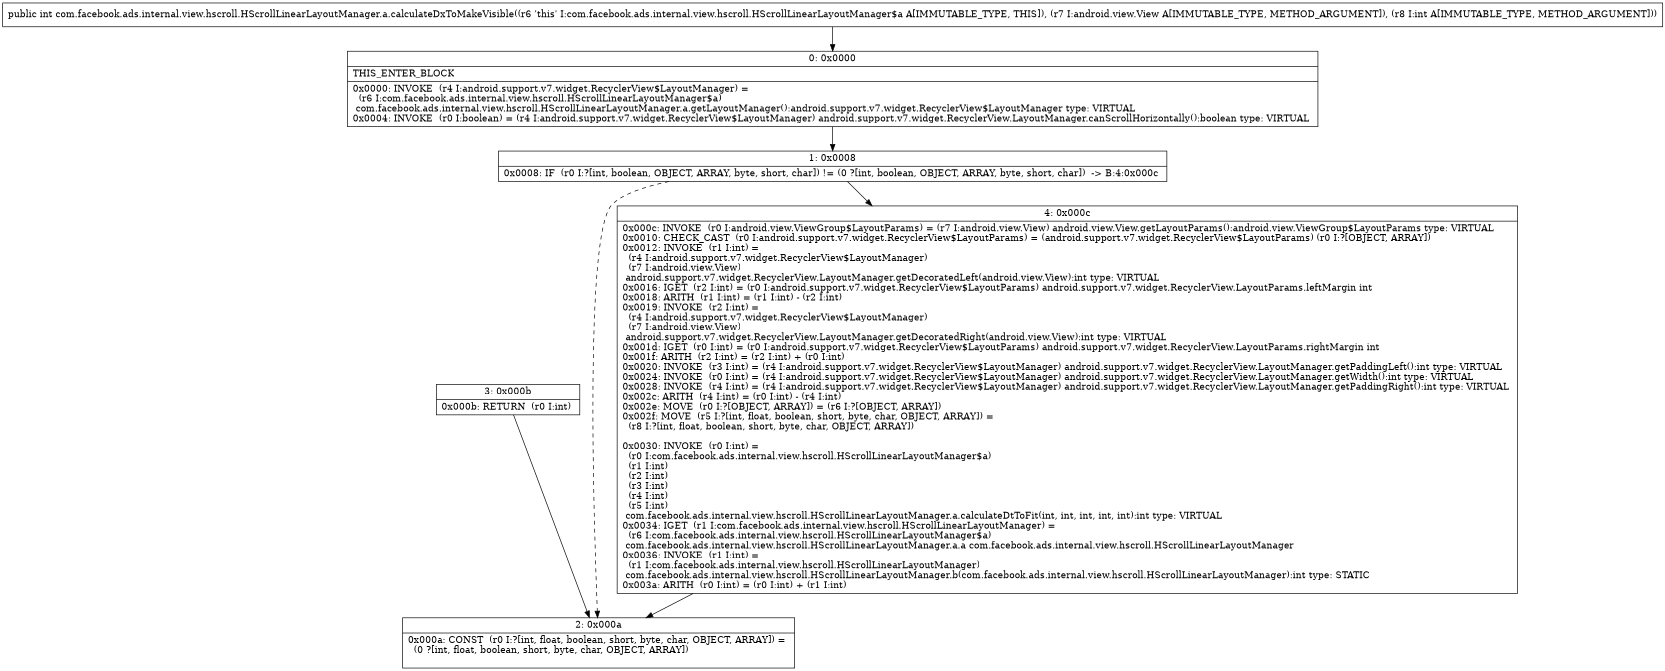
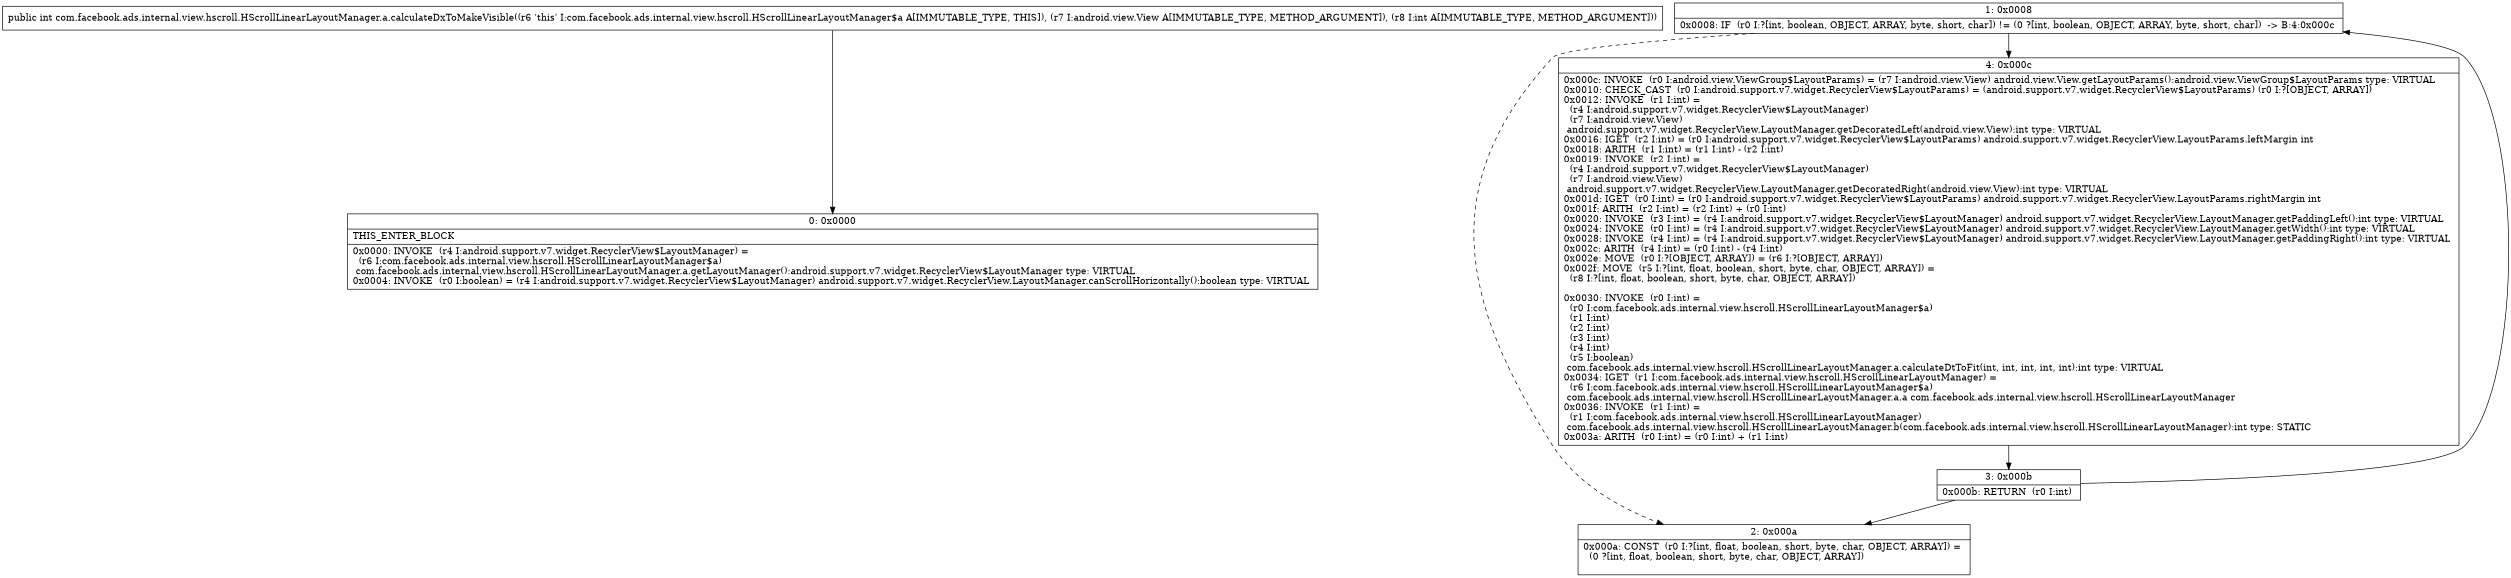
(833, 135) -> (2493, 385)
(646, 506) -> (1599, 358)
(673, 604) -> (2009, 454)
